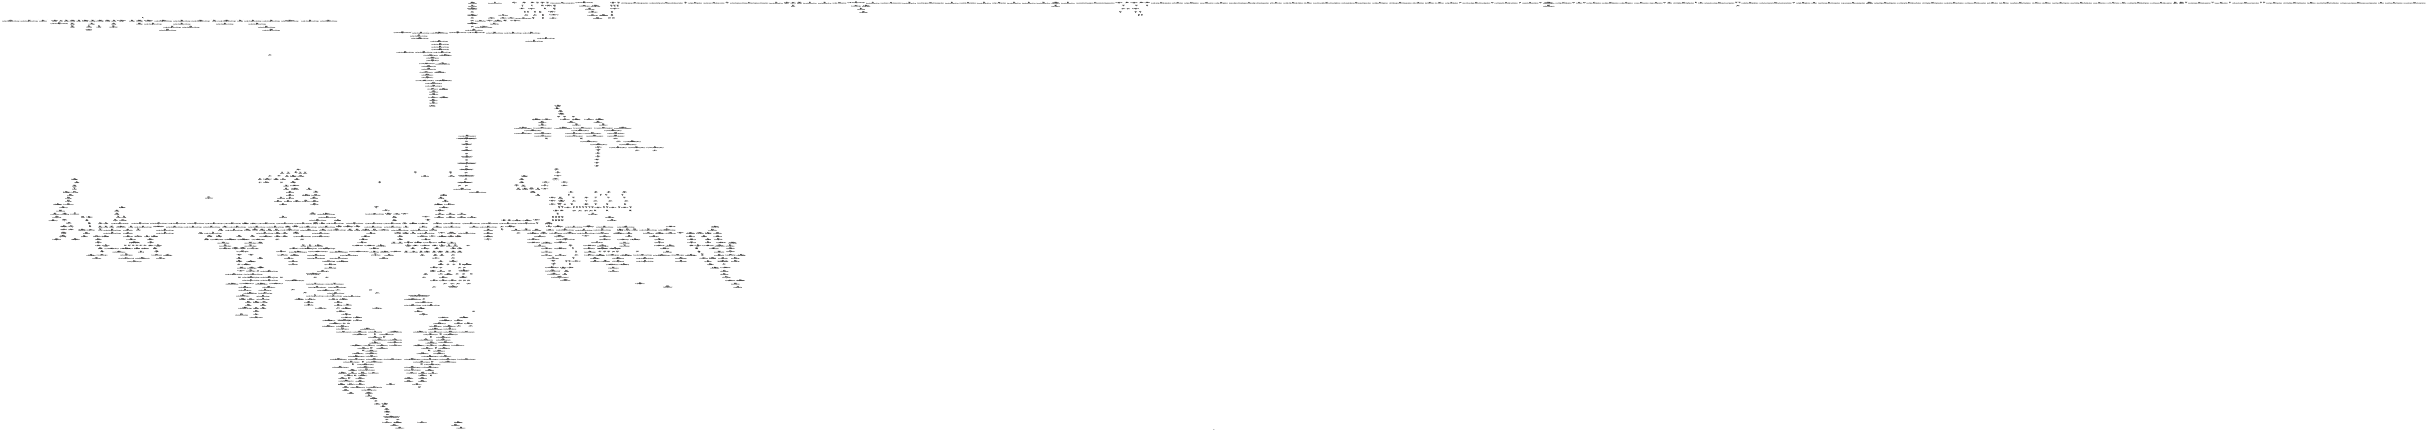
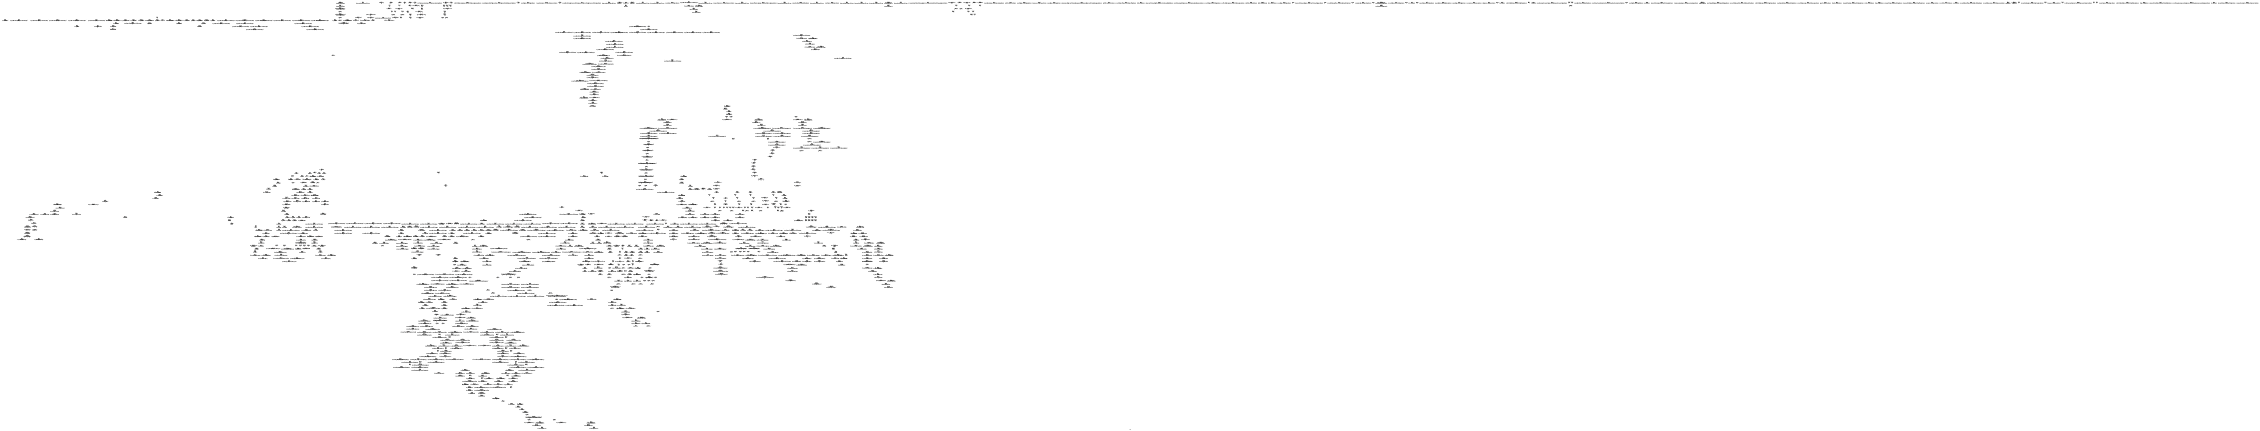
(225, 24) -> none
none -> (693, 32)
(518, 233) -> none
(421, 252) -> none
(434, 287) -> none
